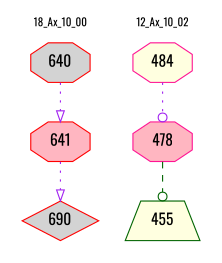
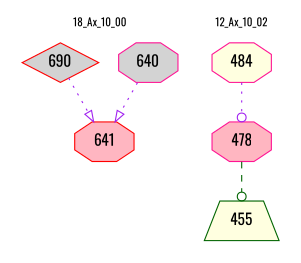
(60, 63) -> (148, 63)
(60, 176) -> (78, 95)
